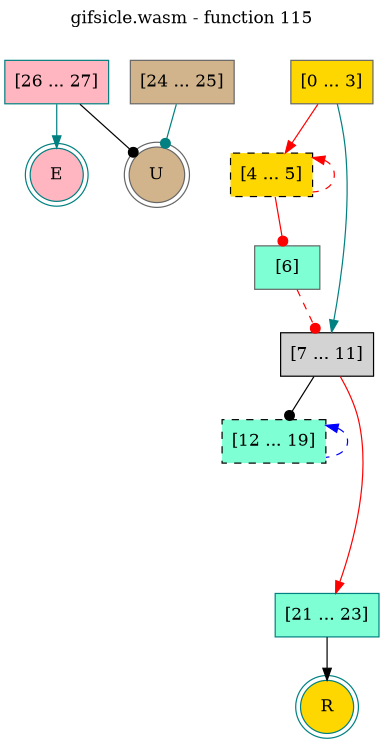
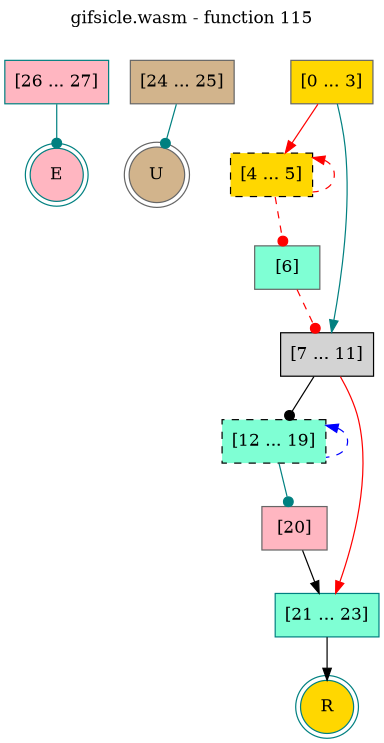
(57, 121) -> (57, 121)
(105, 127) -> none
(279, 217) -> (279, 217)
none -> (294, 528)
